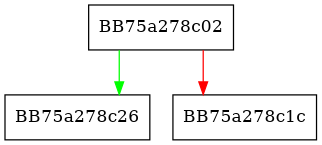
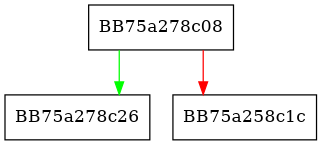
(161, 27) -> (161, 27)
(245, 117) -> (245, 117)
